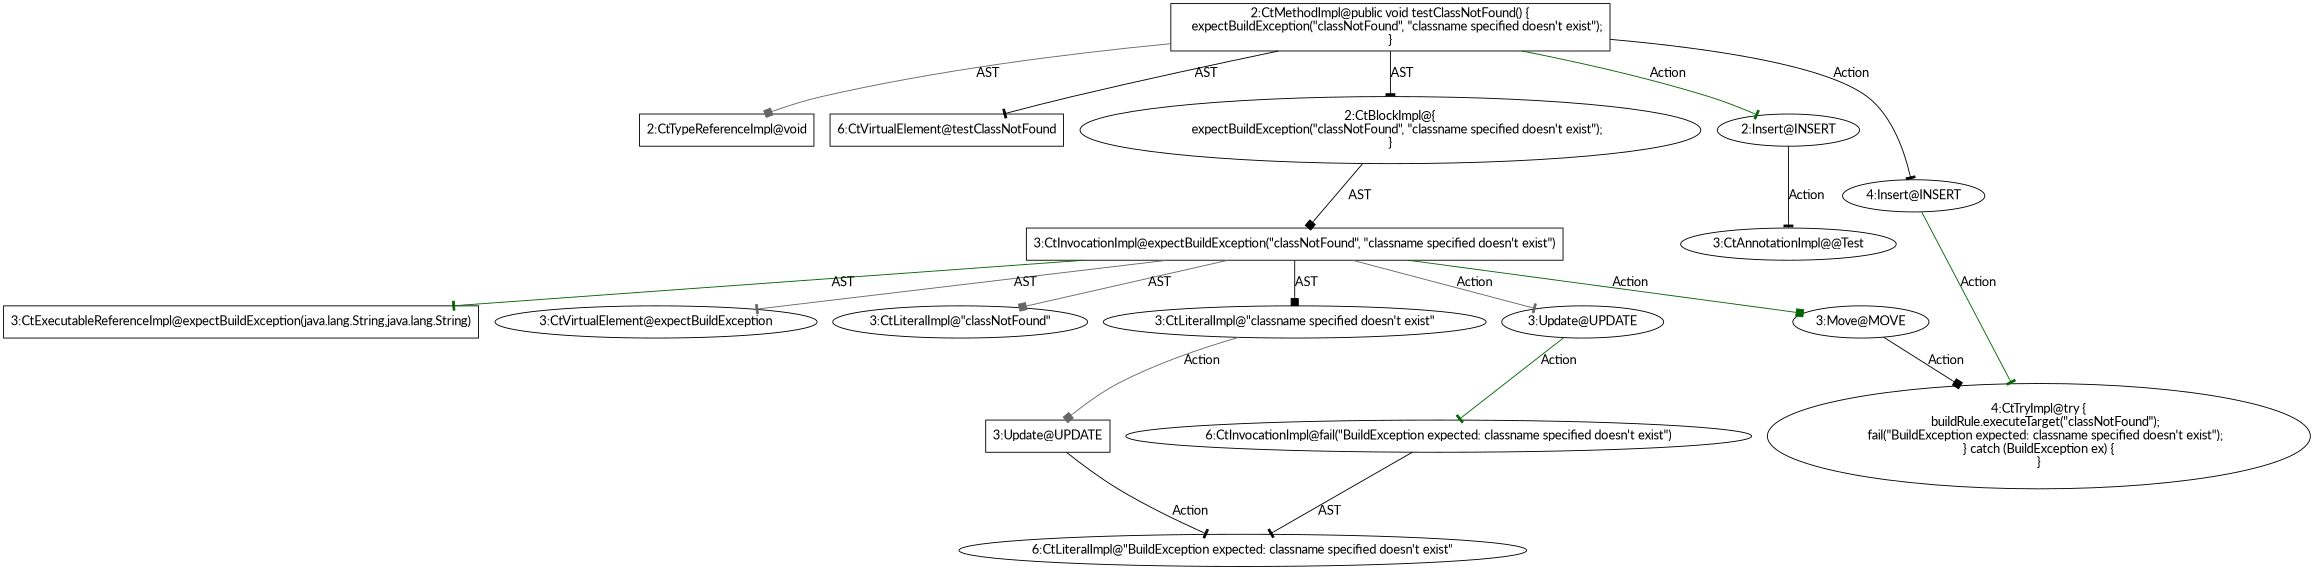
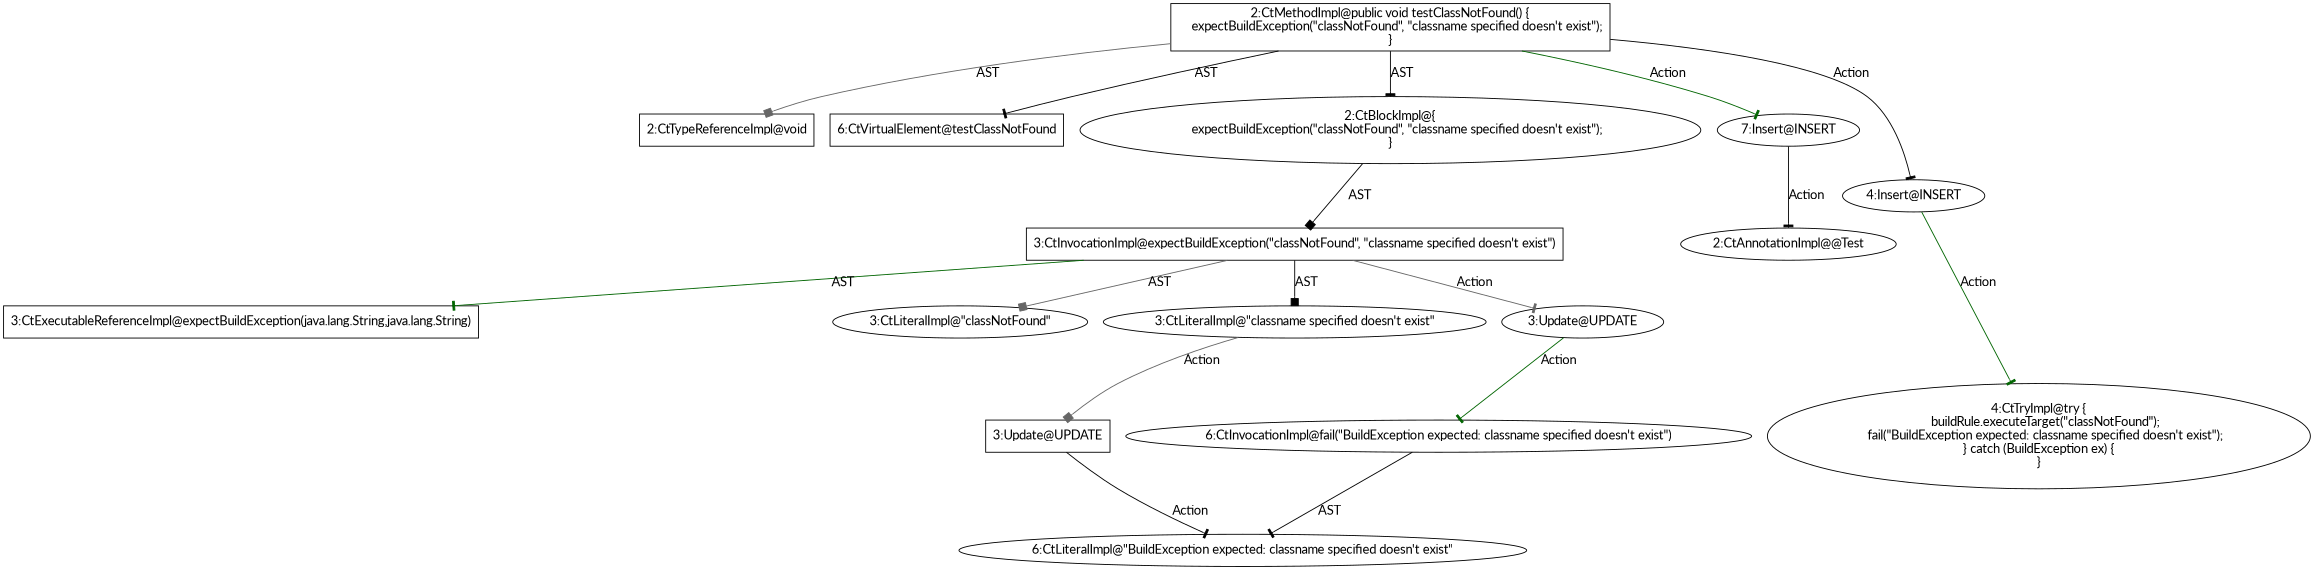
(1788, 130) -> (1788, 130)
(1788, 244) -> (1788, 244)
(656, 322) -> none
(1861, 322) -> none
